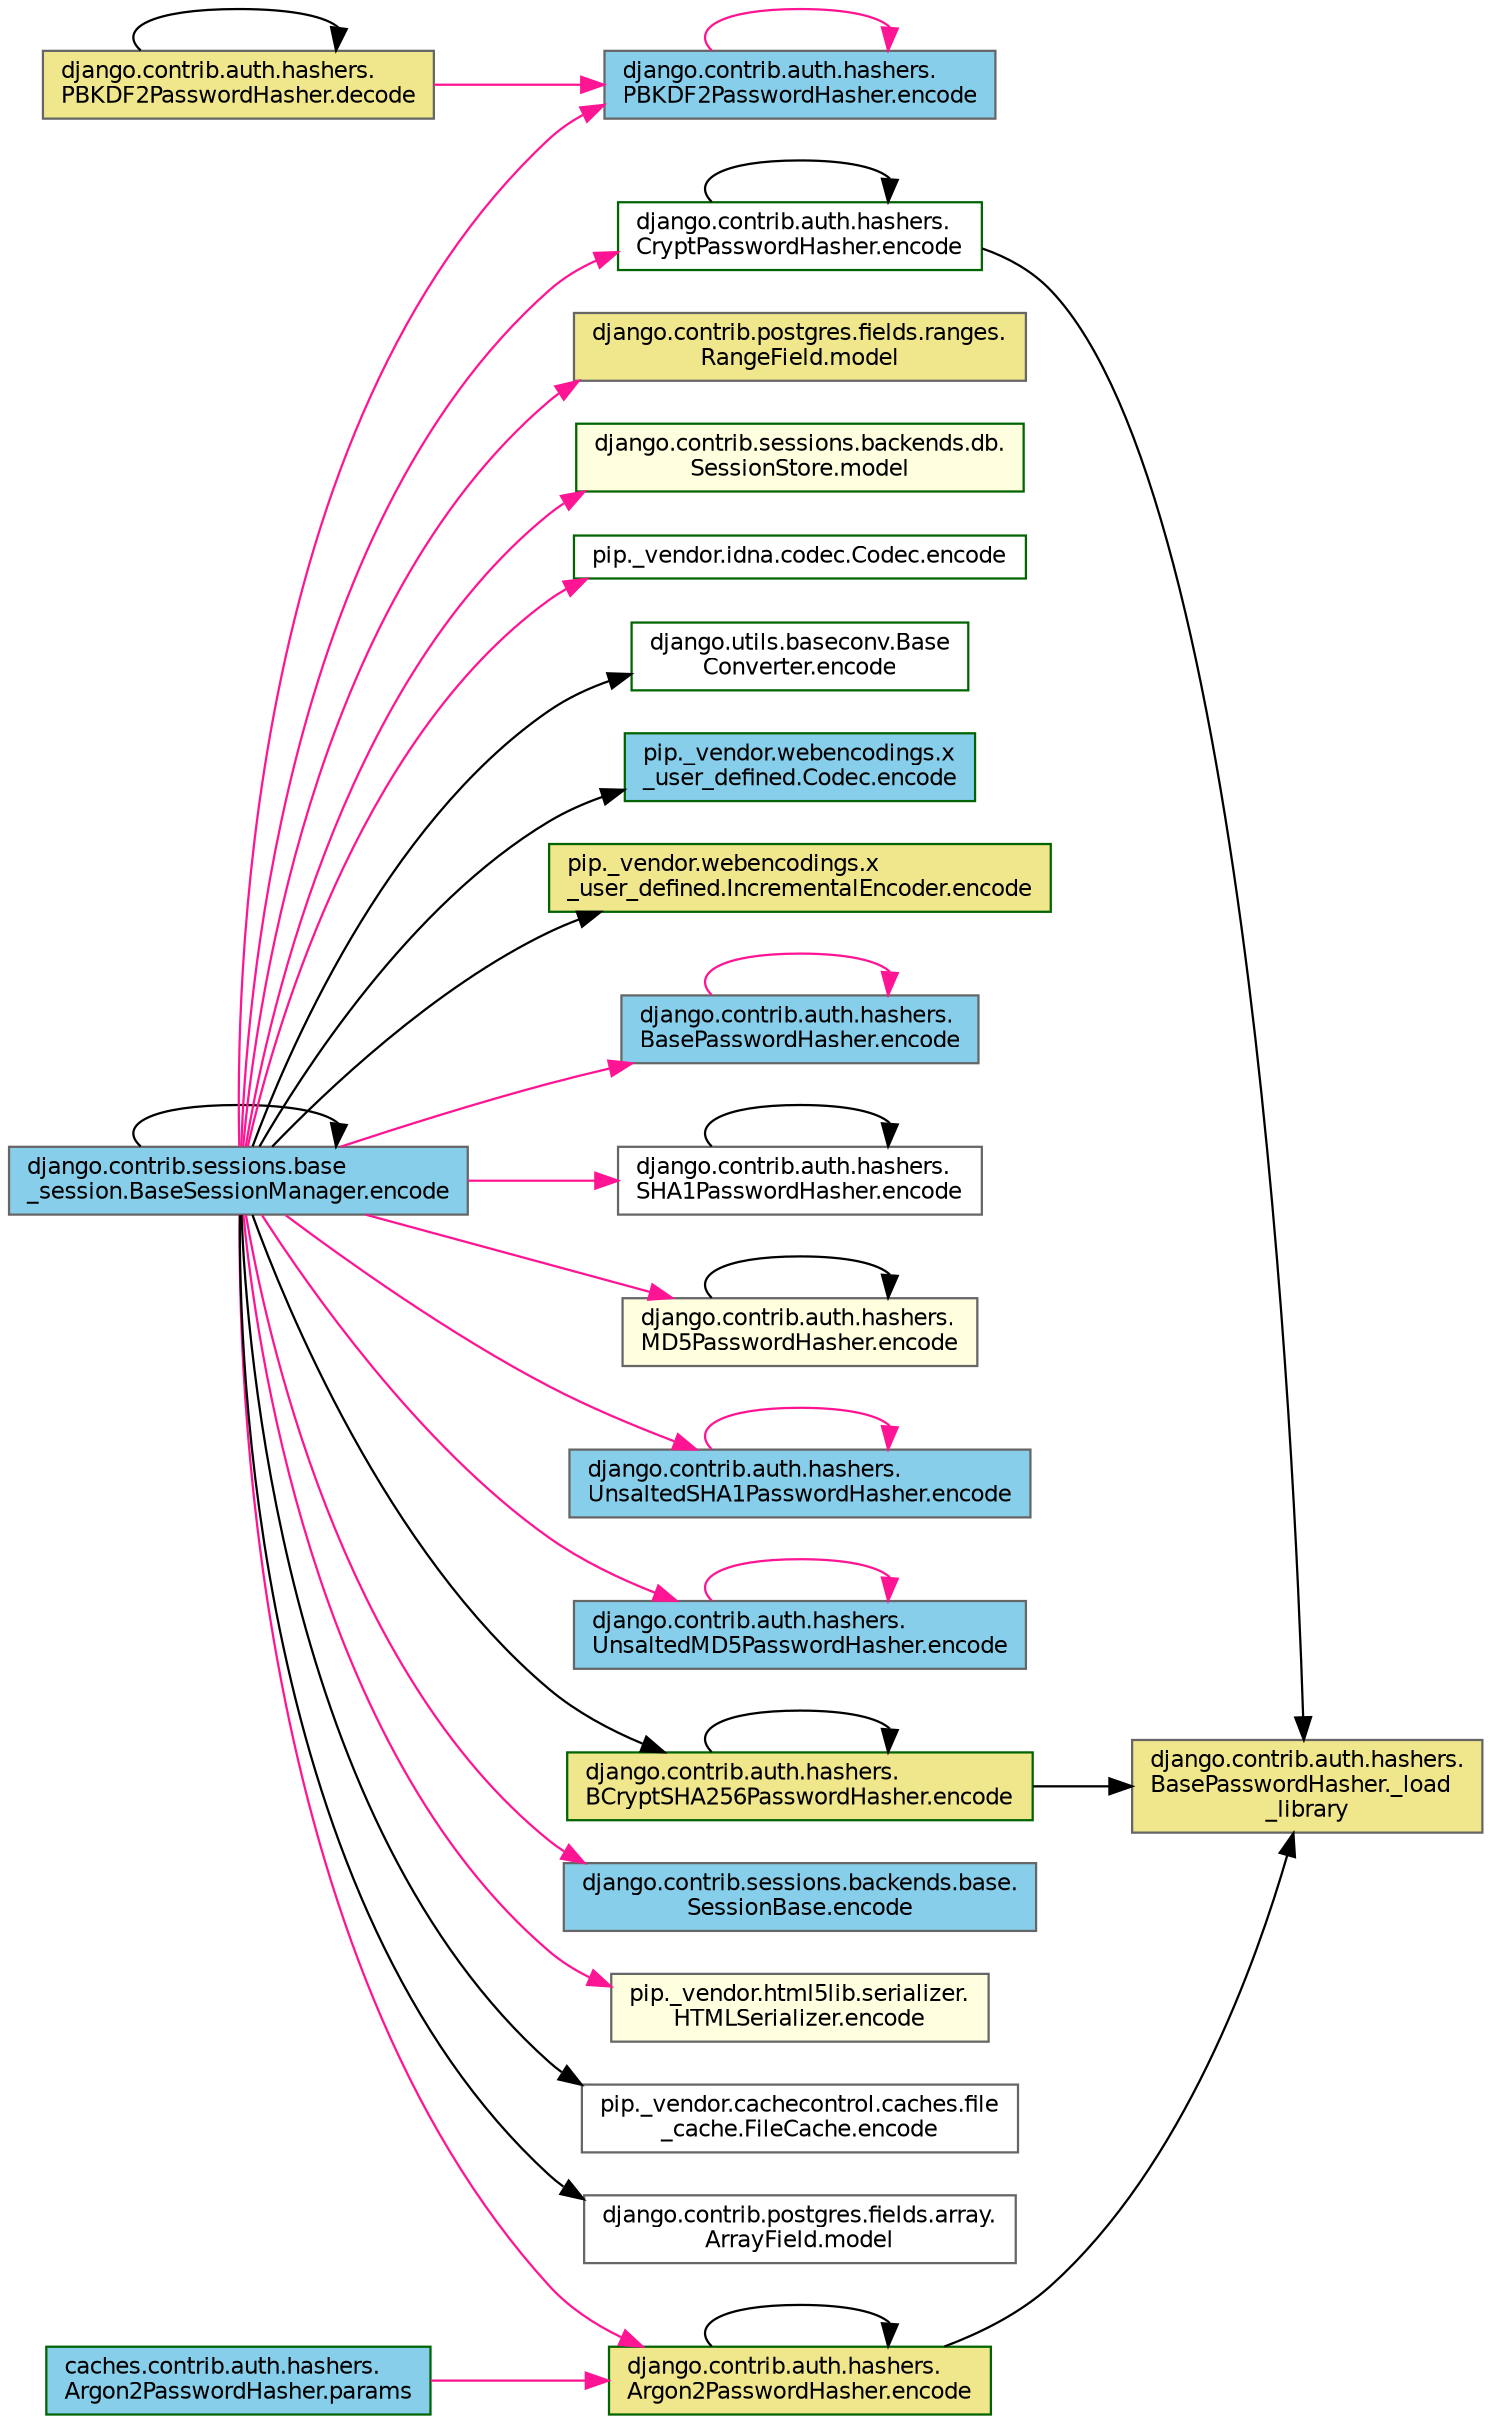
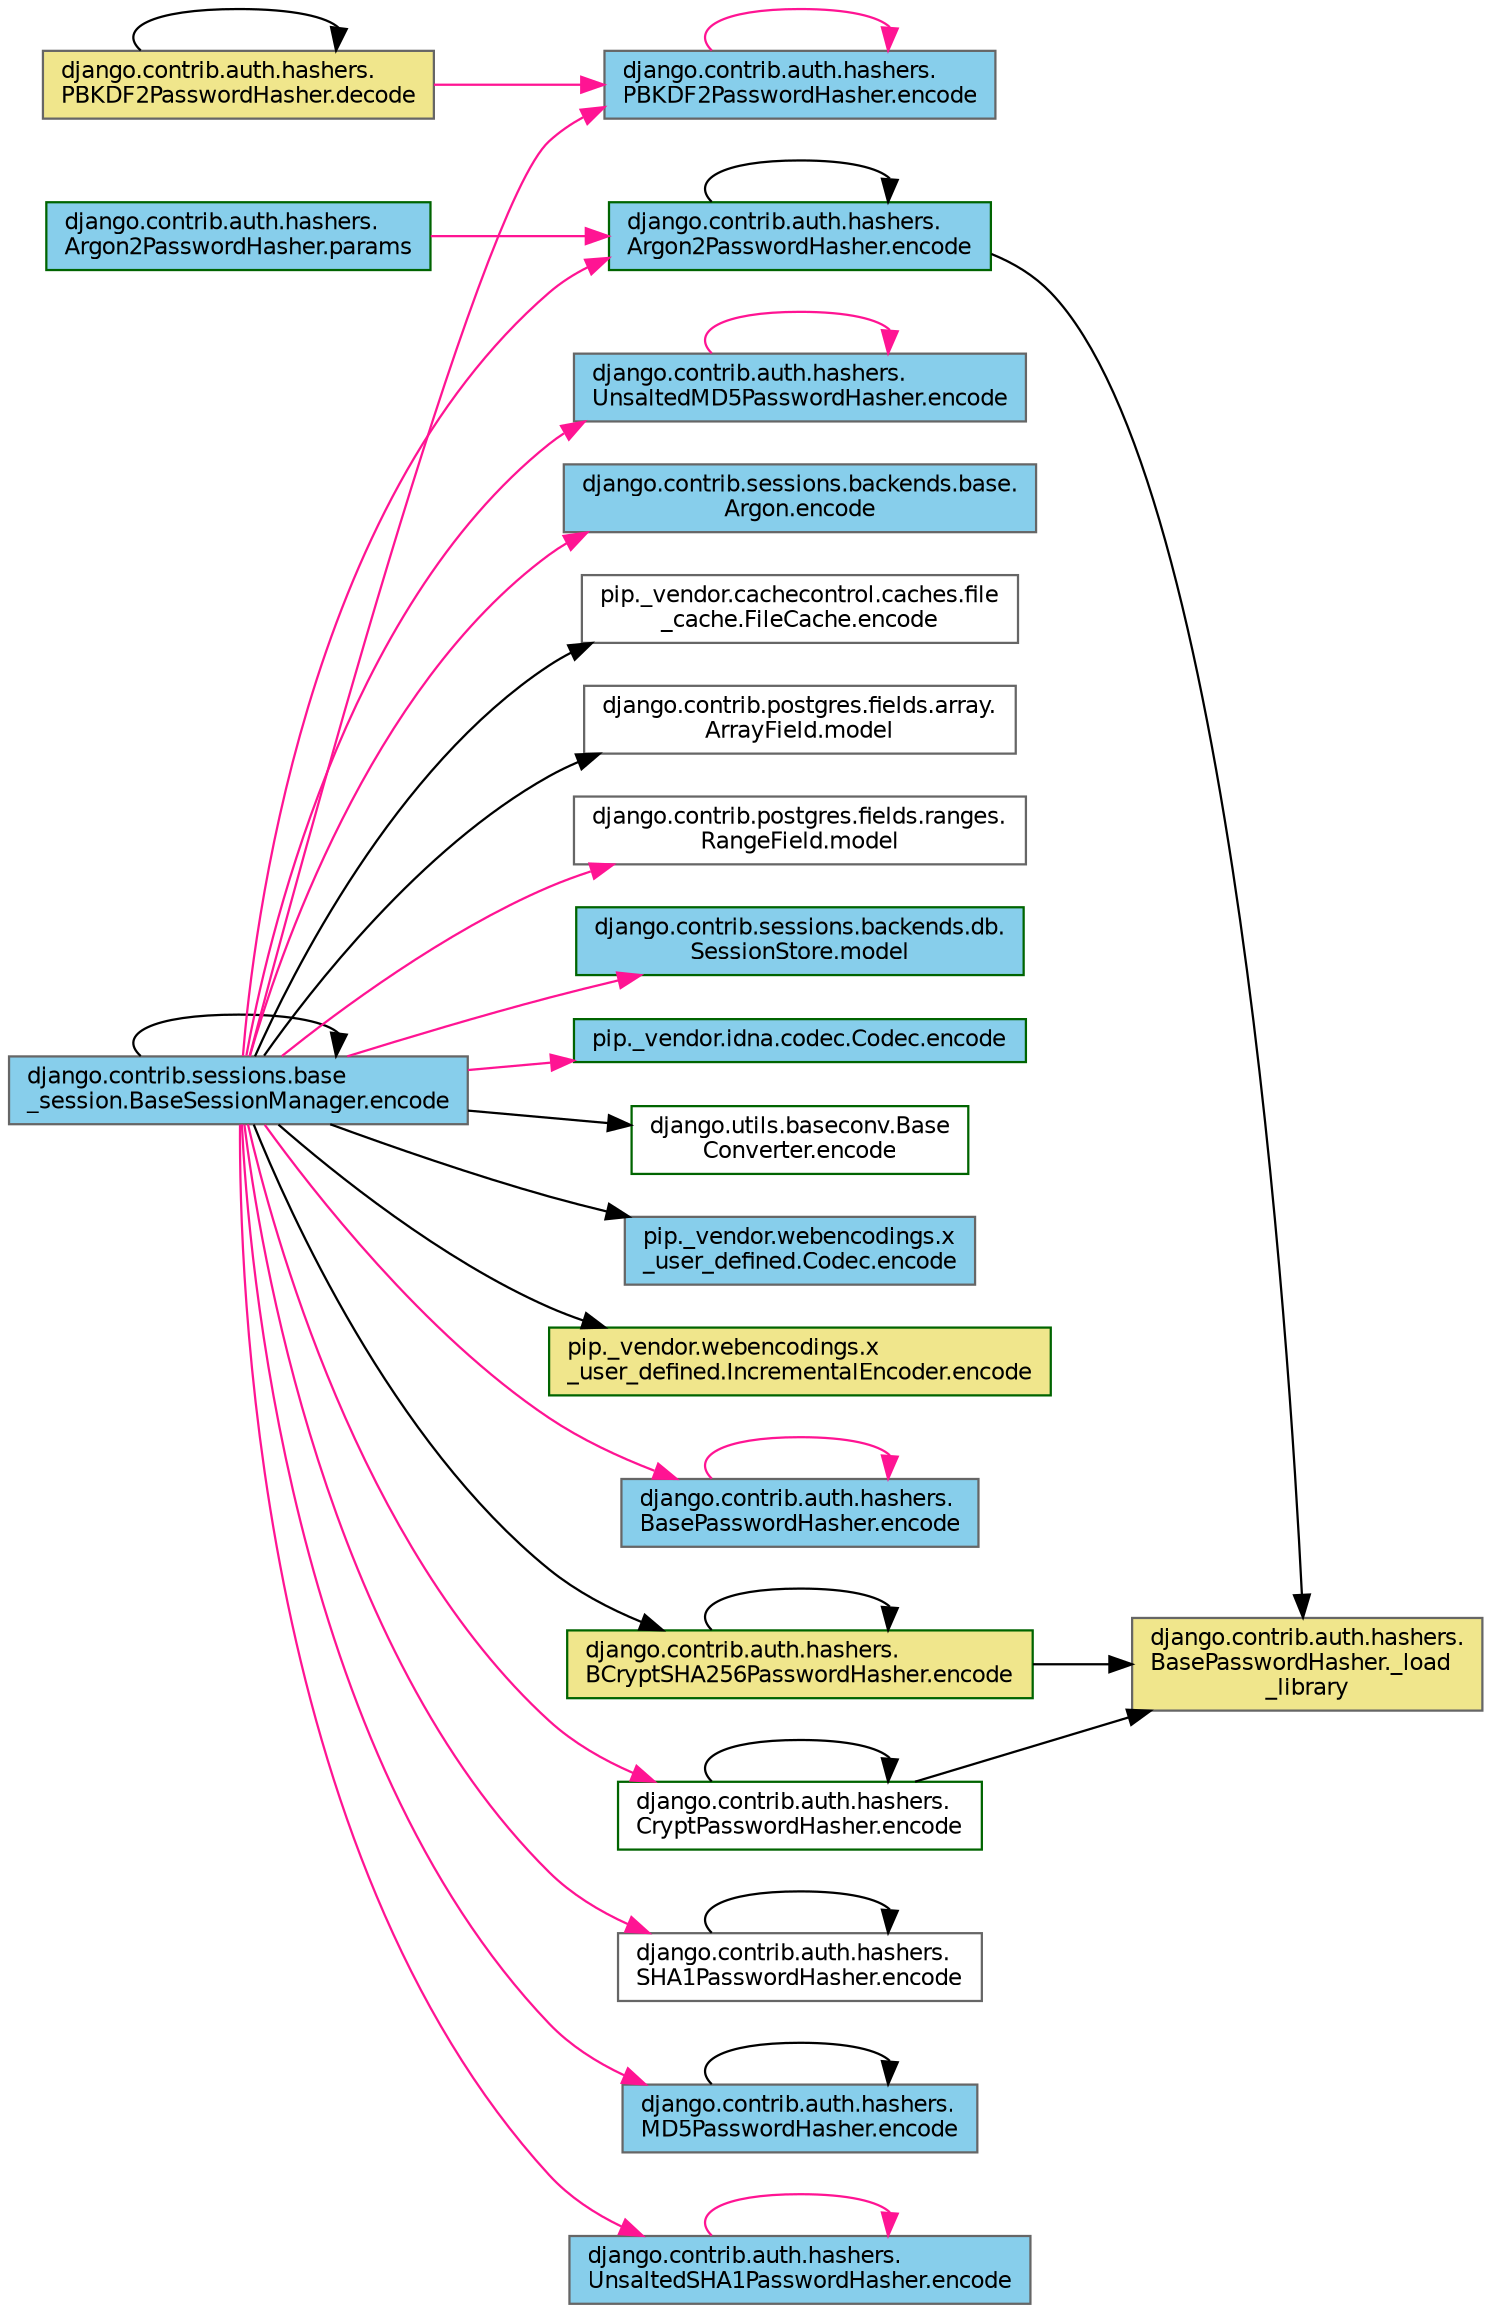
(800, 347) -> (800, 830)
(800, 458) -> (800, 941)
(800, 557) -> (800, 1041)
(800, 767) -> (800, 1251)
(800, 1332) -> (800, 2118)
(800, 1897) -> (800, 498)
(800, 2008) -> none
(238, 2381) -> (238, 236)
(800, 2381) -> (800, 236)
